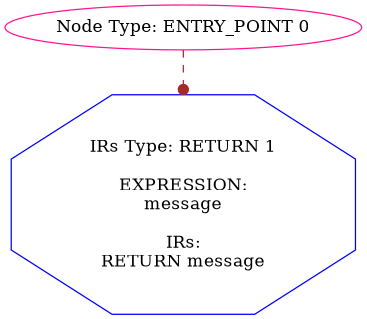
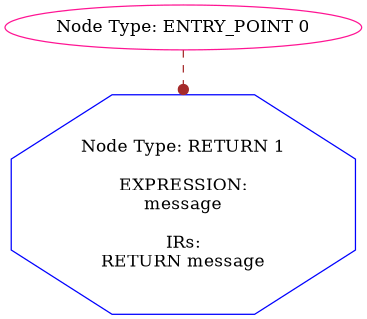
(183, 205) -> (183, 205)
